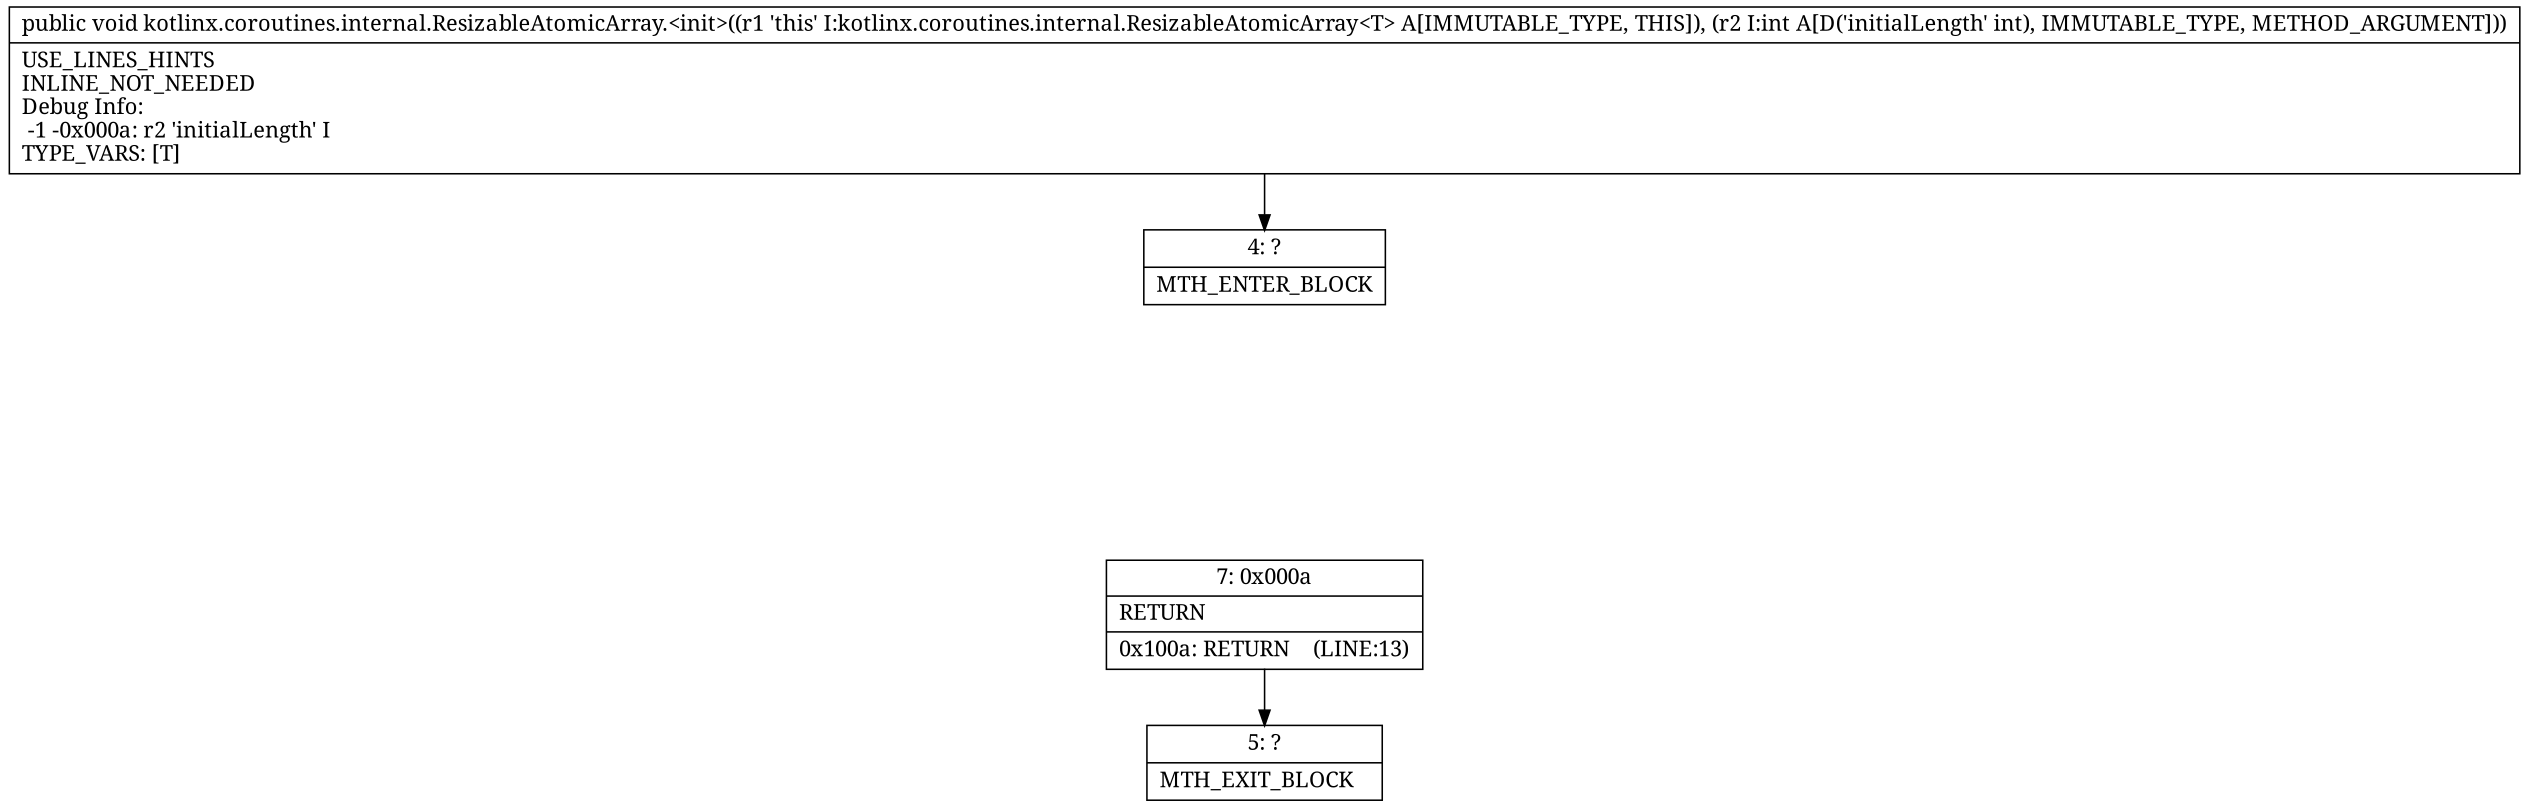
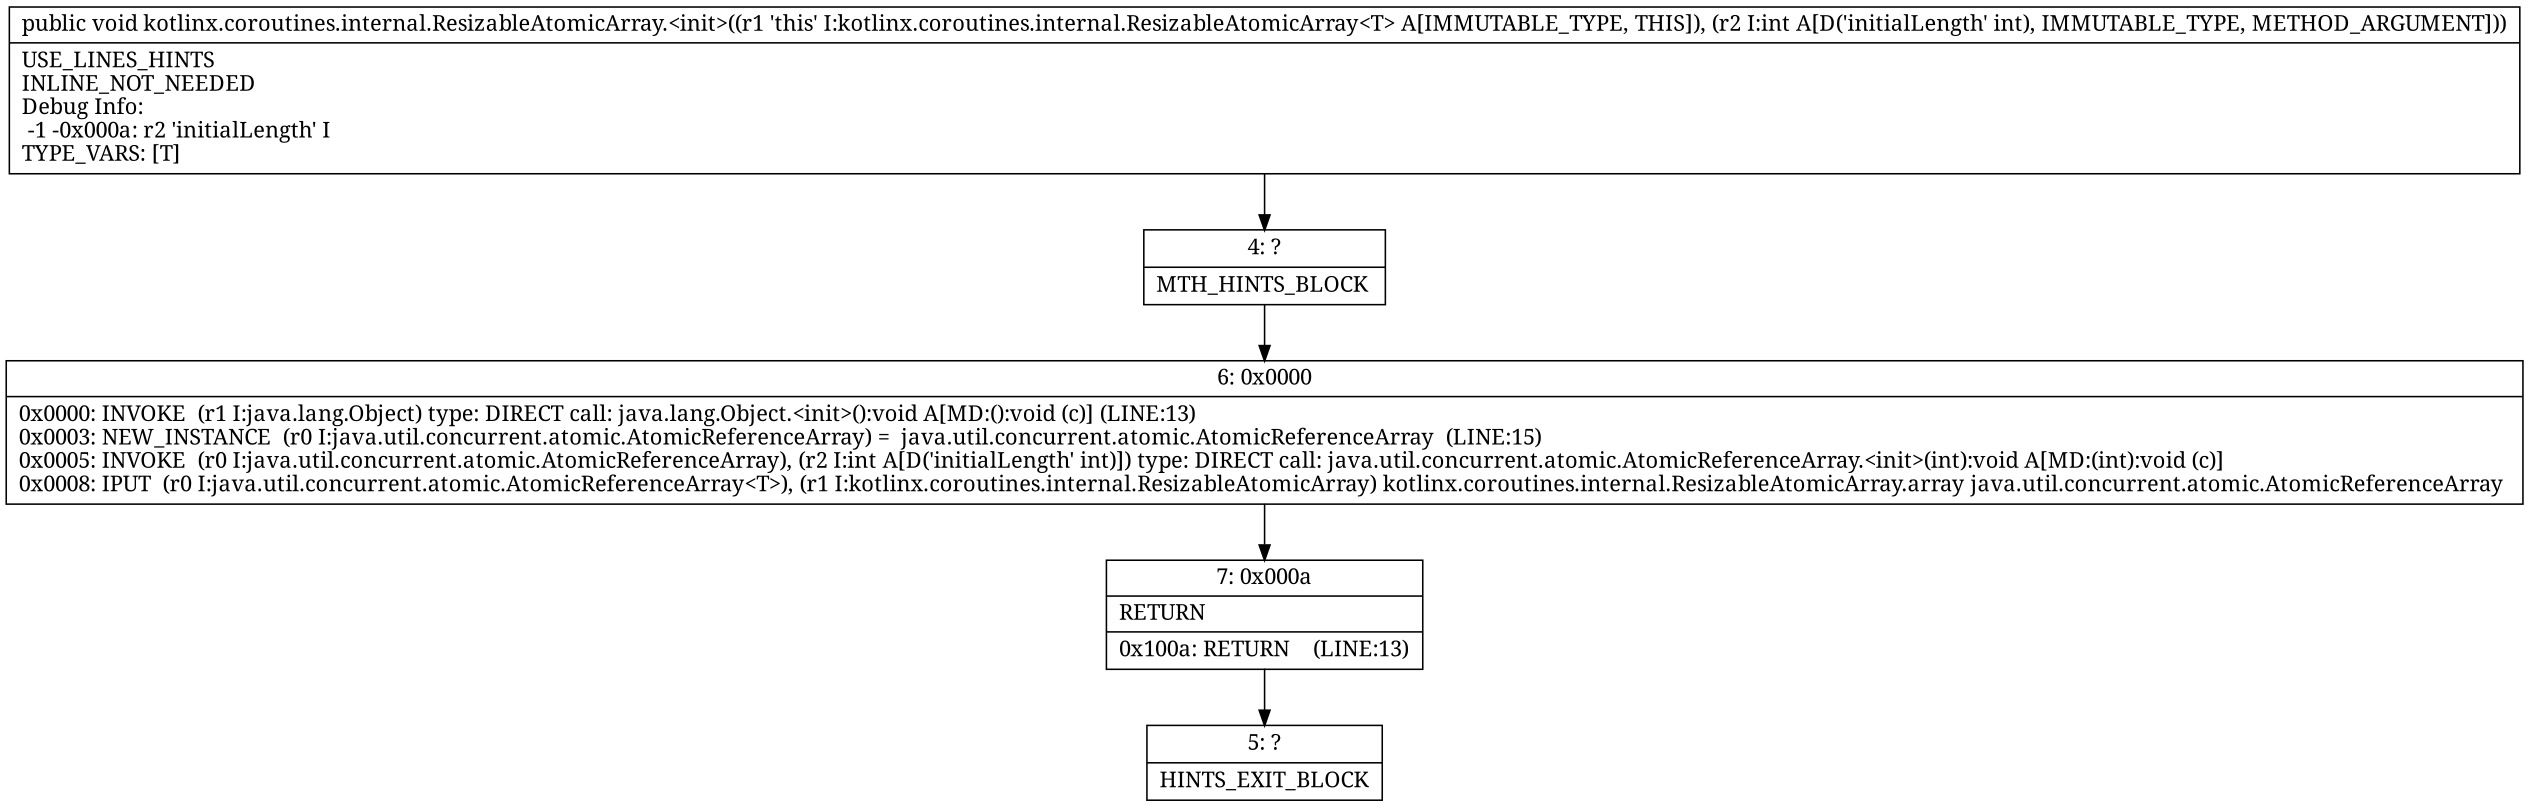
(1265, 285) -> (1262, 285)
none -> (1265, 432)
(1257, 781) -> (1265, 781)
